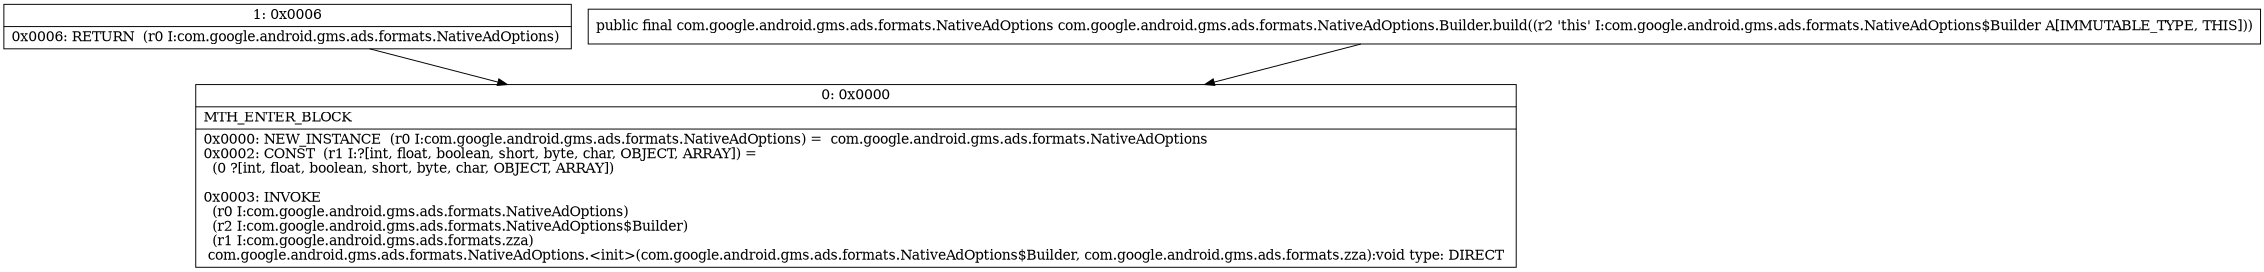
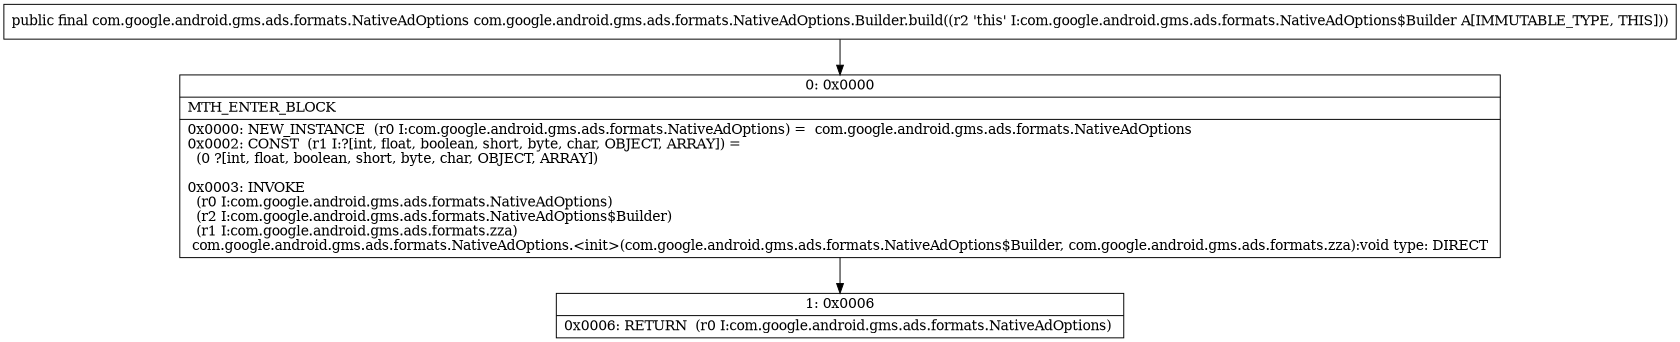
(434, 65) -> (840, 271)
